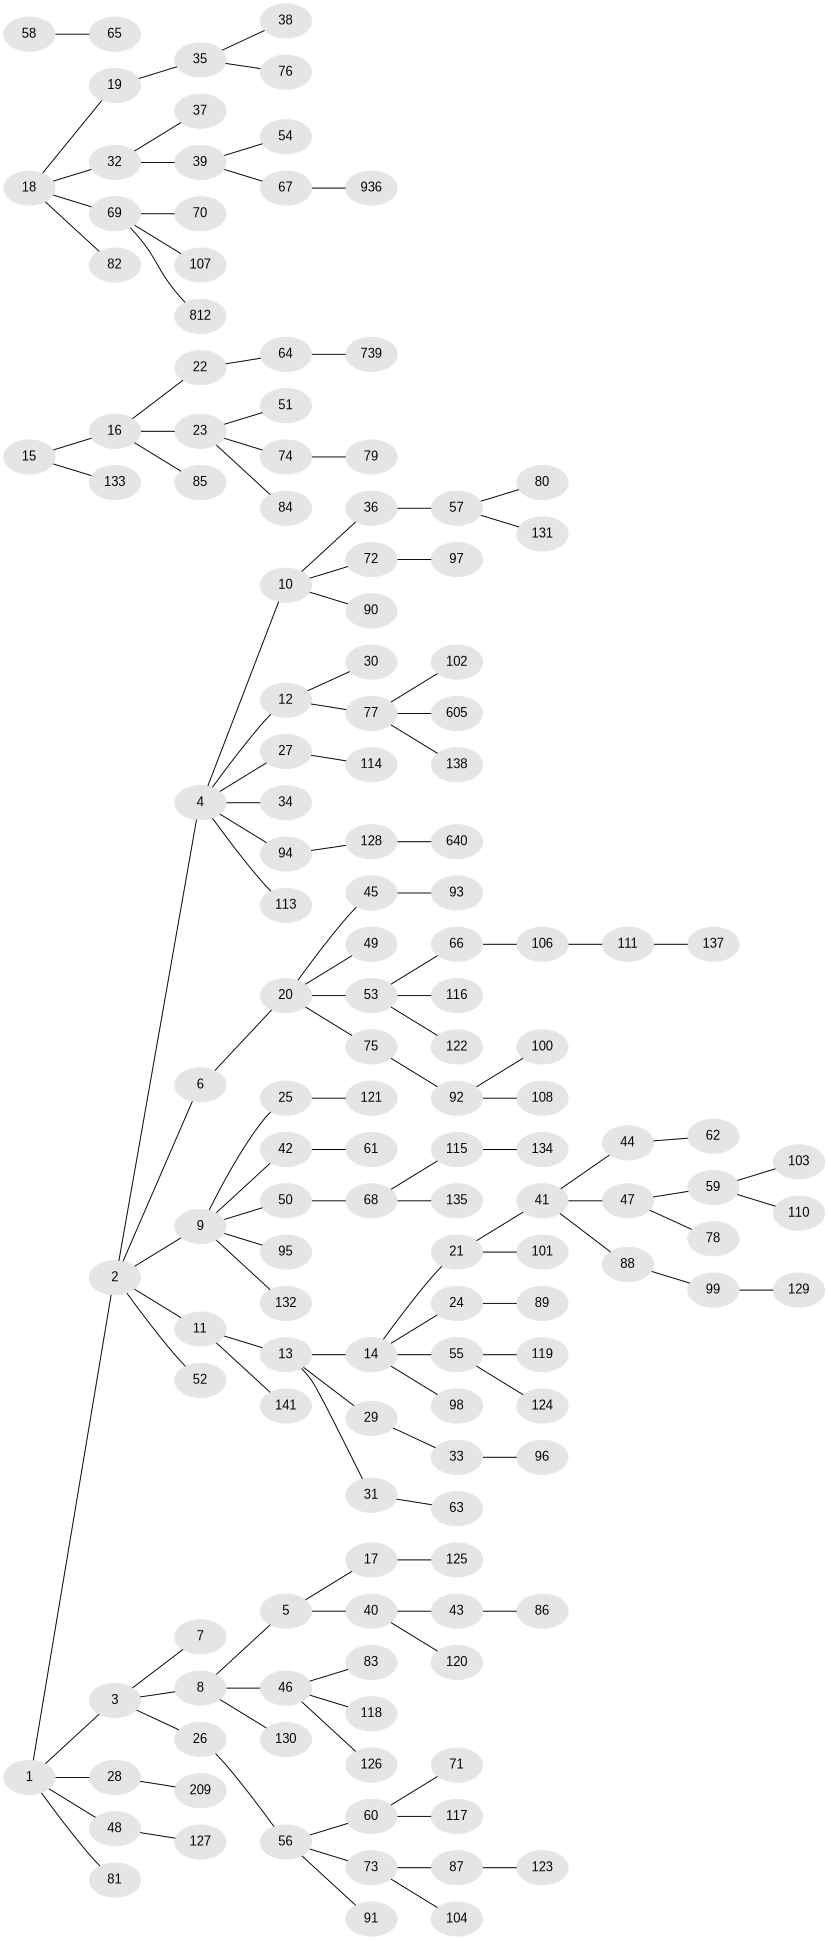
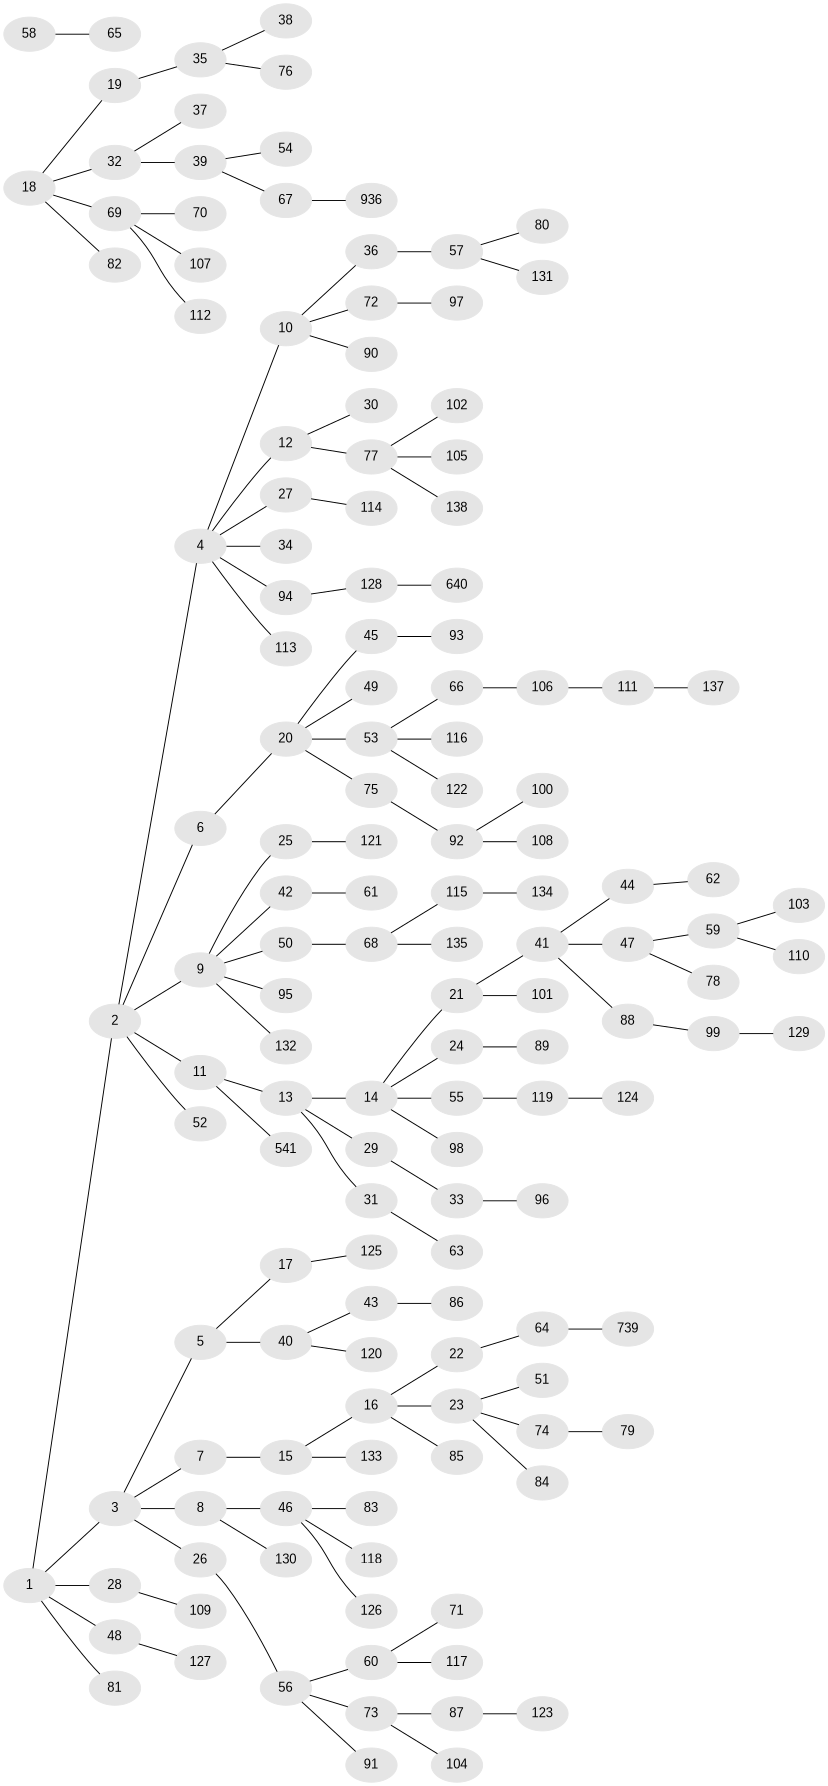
(200, 316) -> (200, 316)
(457, 713) -> (457, 457)
(500, 1380) -> (585, 1098)
(286, 1406) -> (286, 1150)
none -> (243, 1457)
(243, 1650) -> (158, 1425)
(200, 1791) -> (200, 1611)
